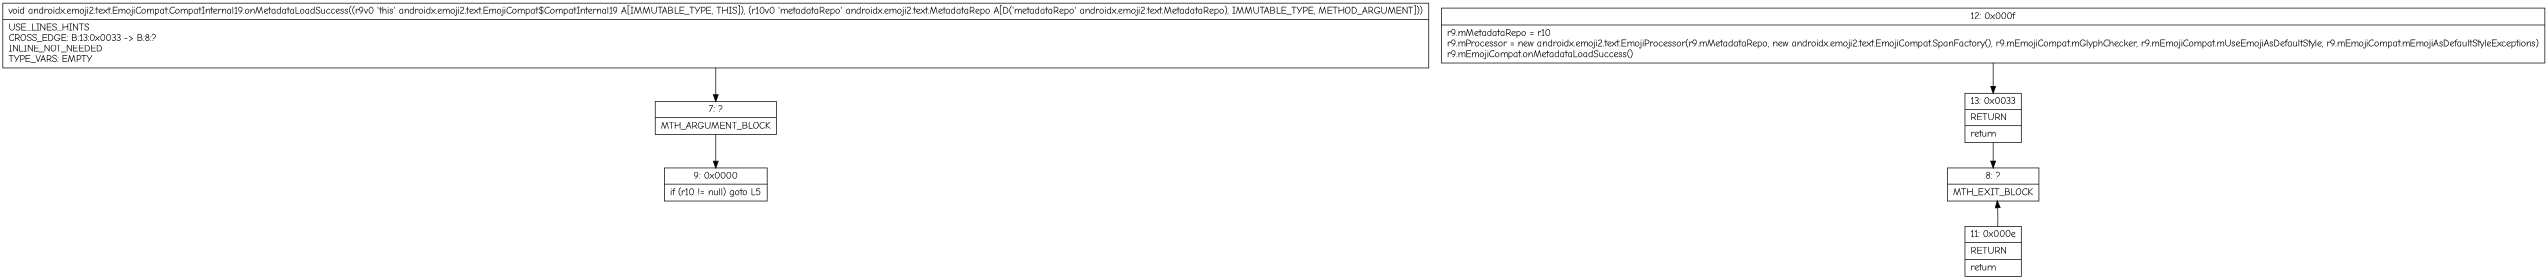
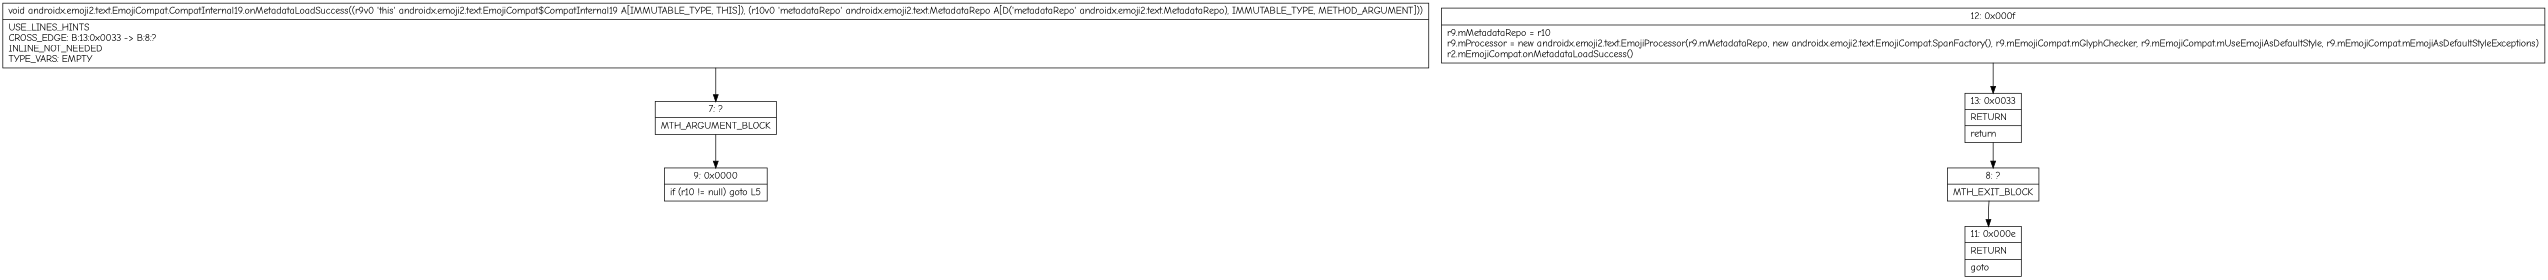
(1540, 54) -> (1540, 54)
(1998, 217) -> (1989, 210)
(1984, 268) -> (1980, 268)
